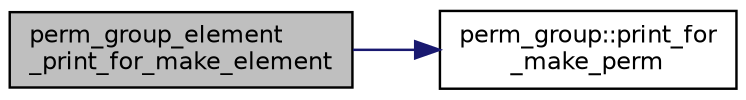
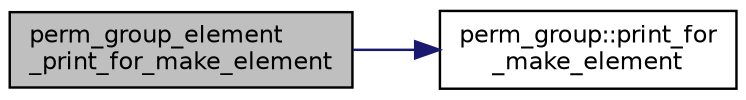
(588, 50) -> (588, 50)
